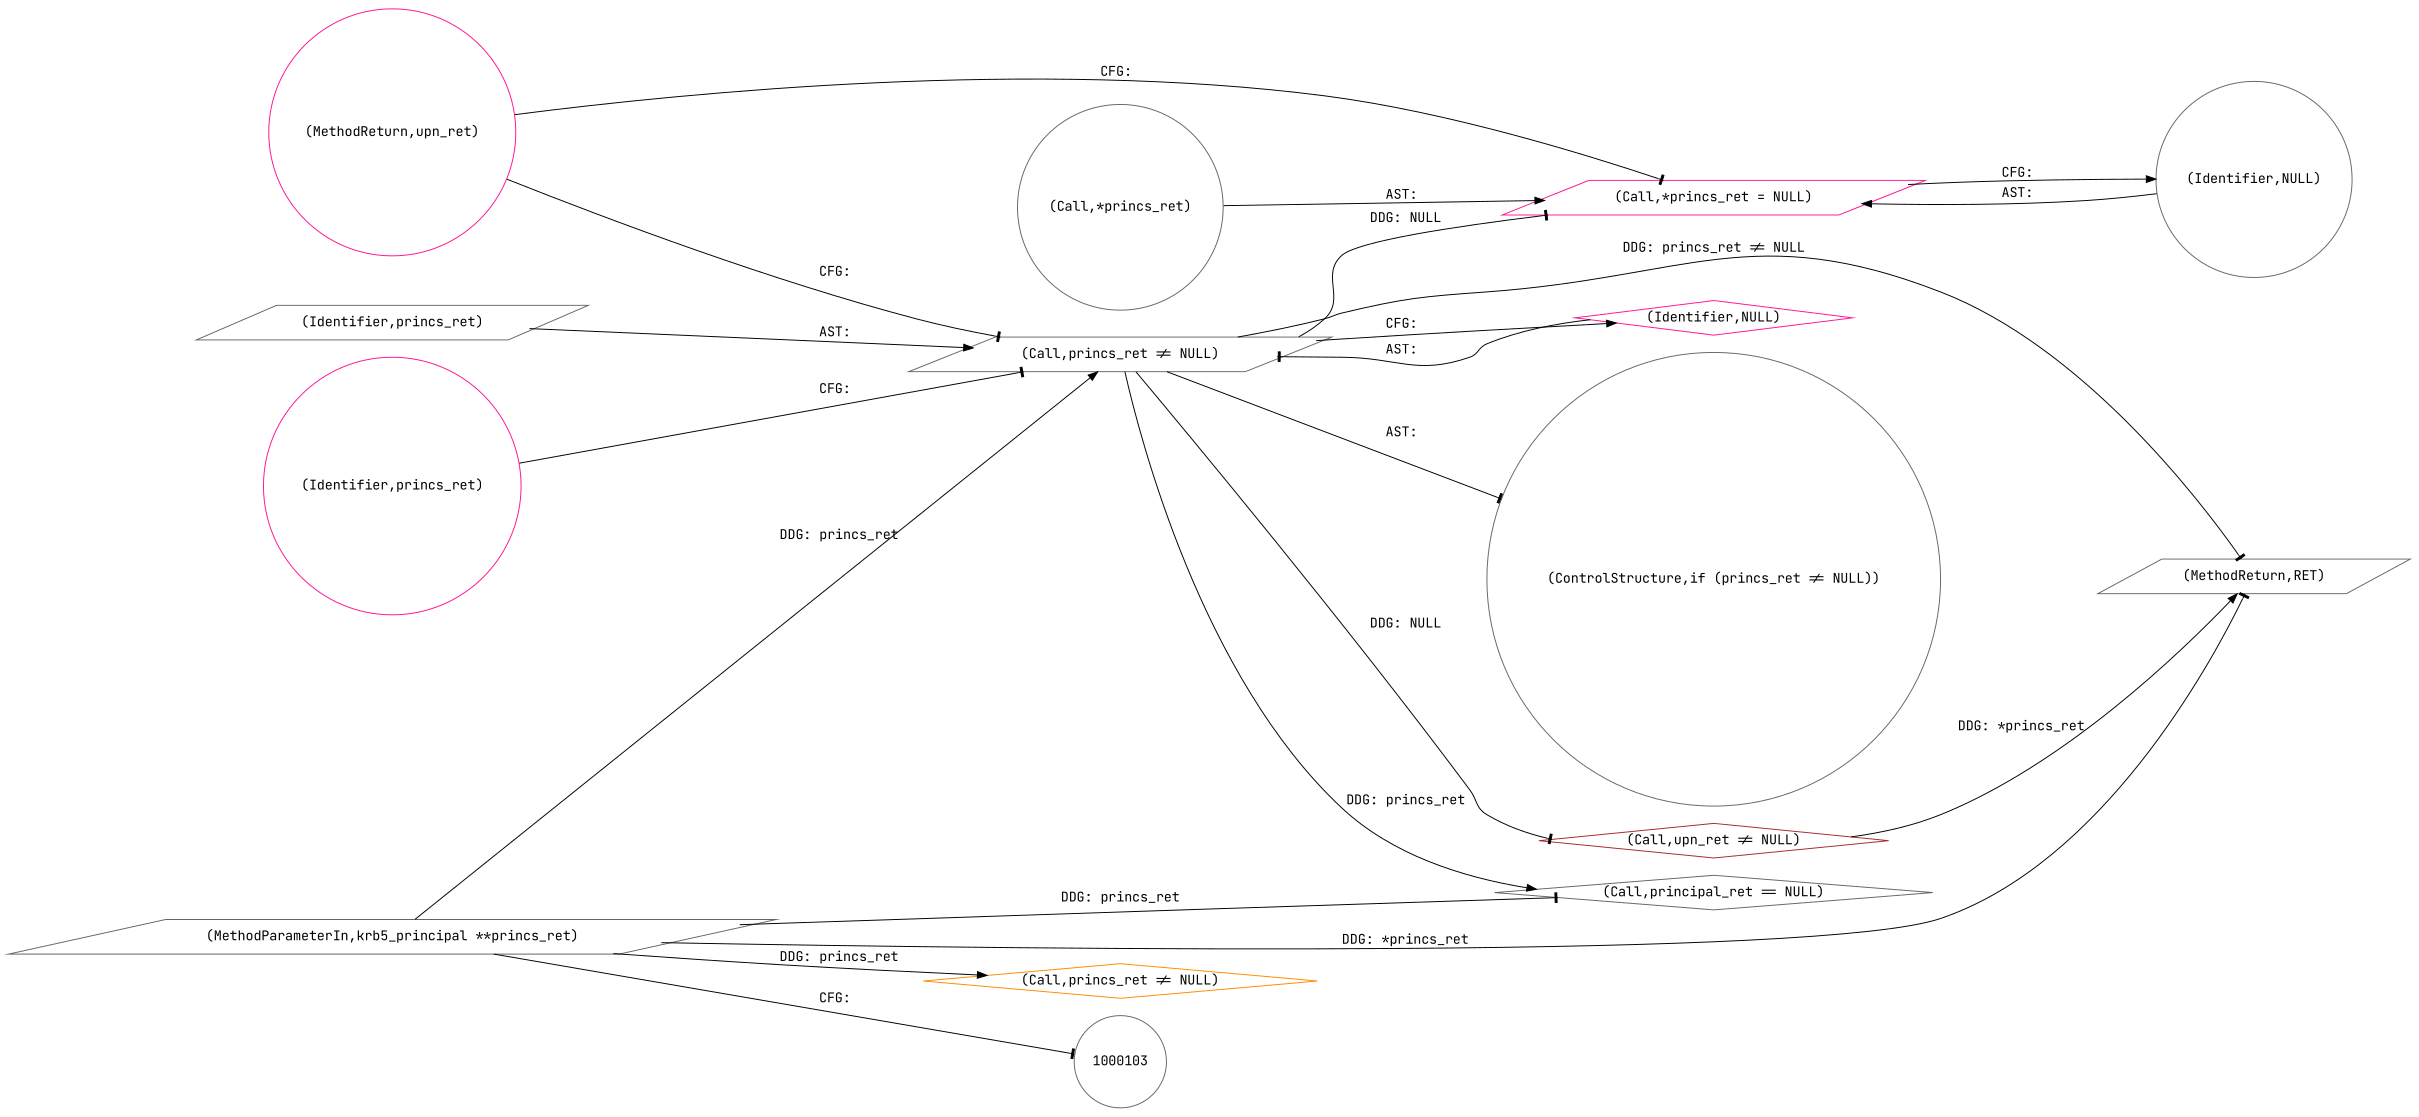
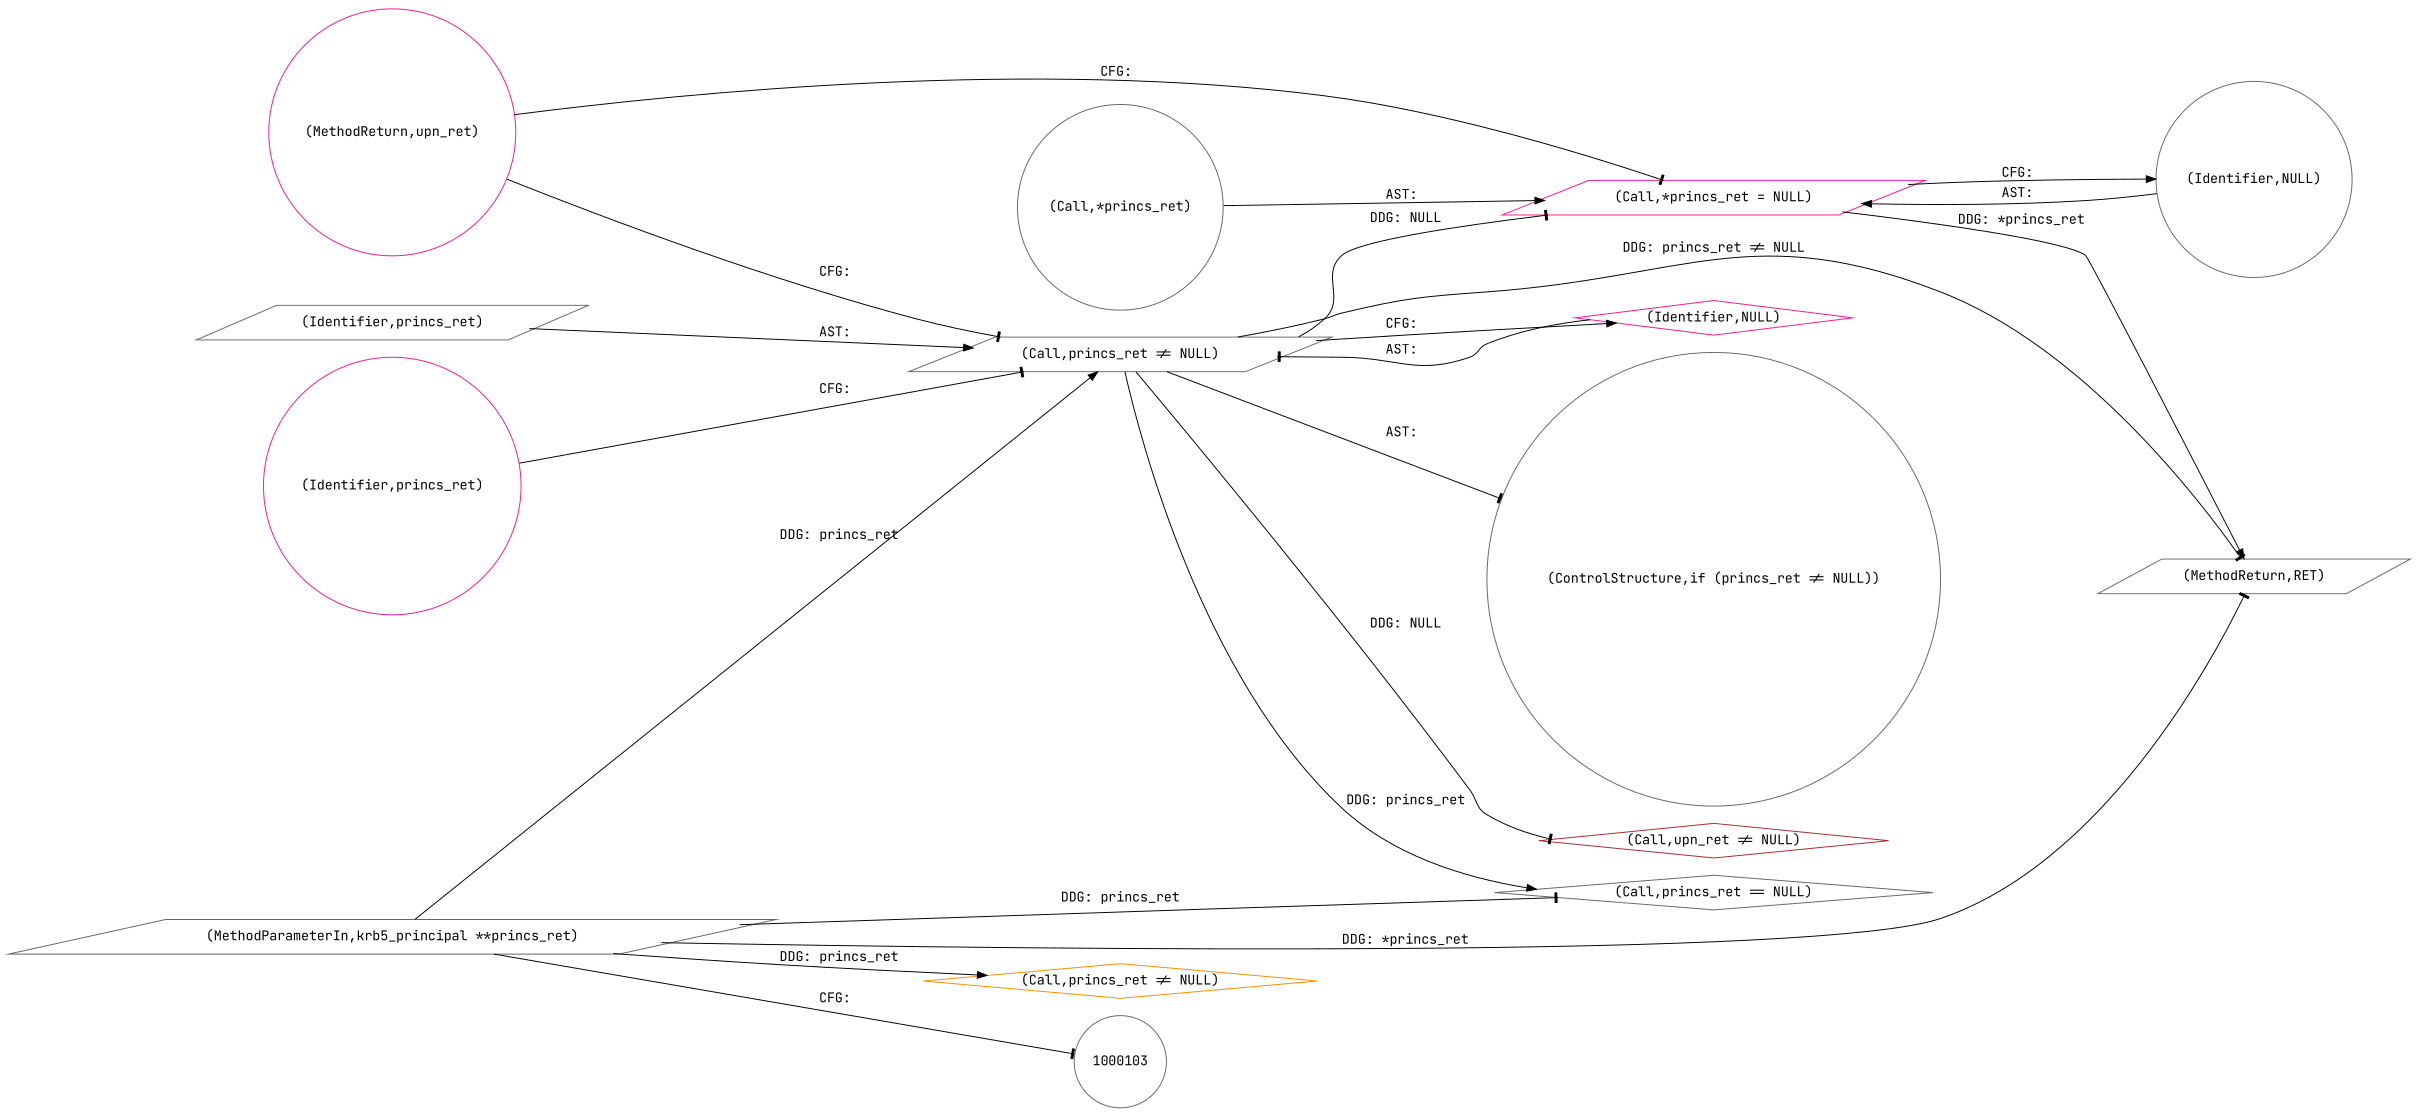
(2058, 749) -> (2106, 293)
(1714, 893) -> (1714, 893)
